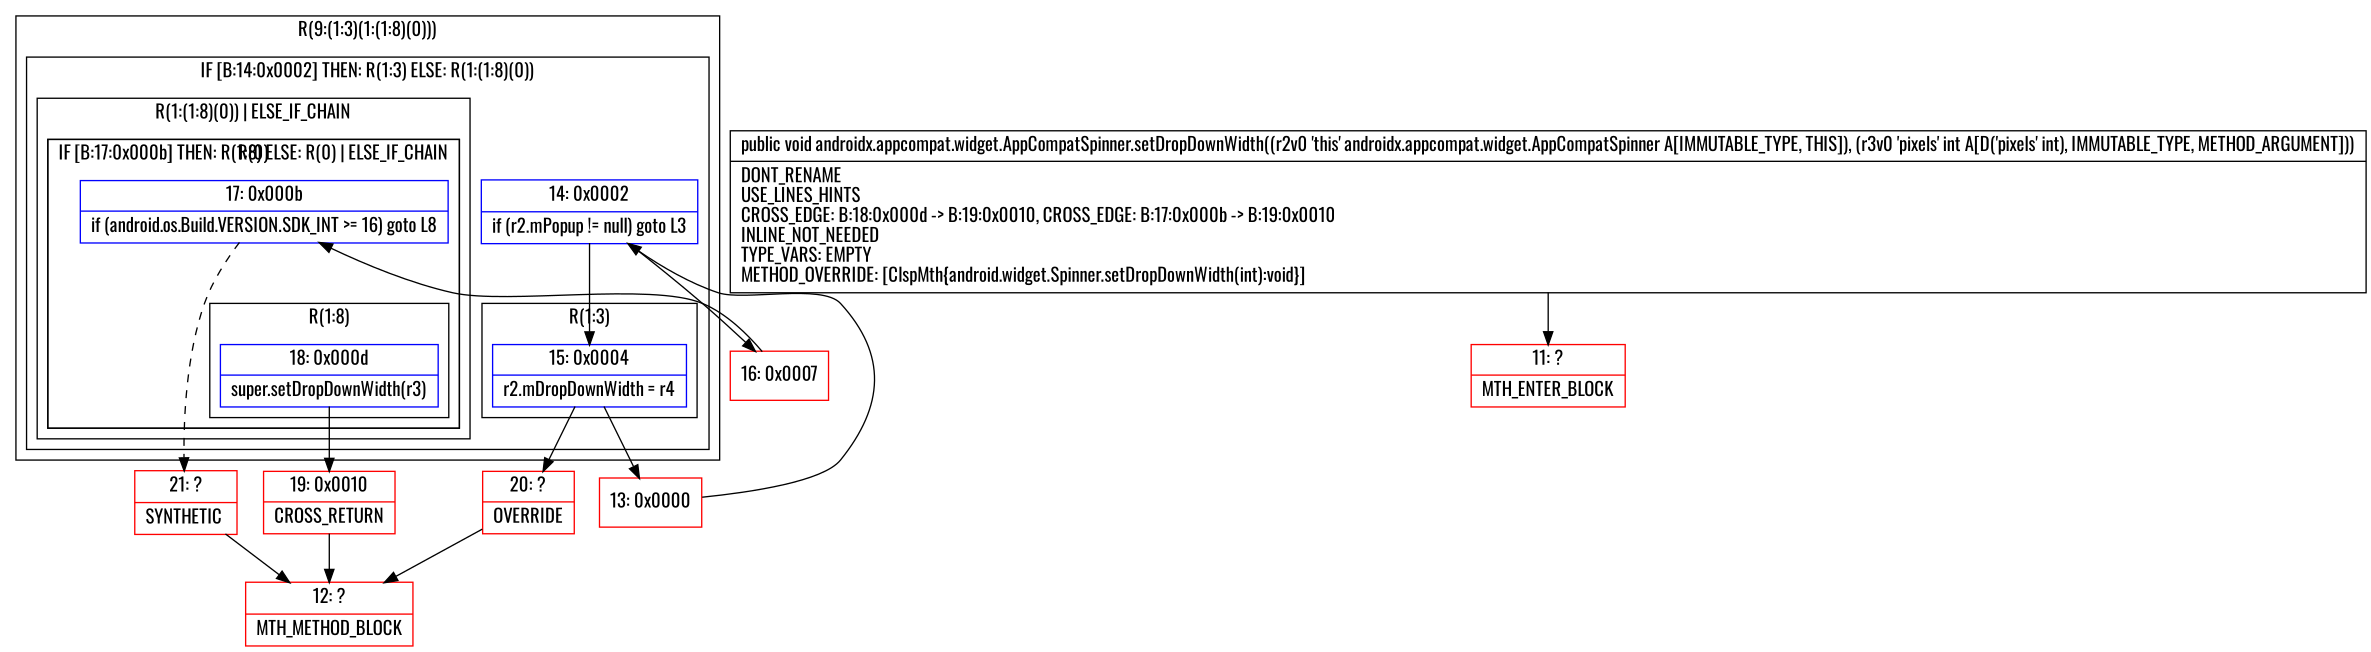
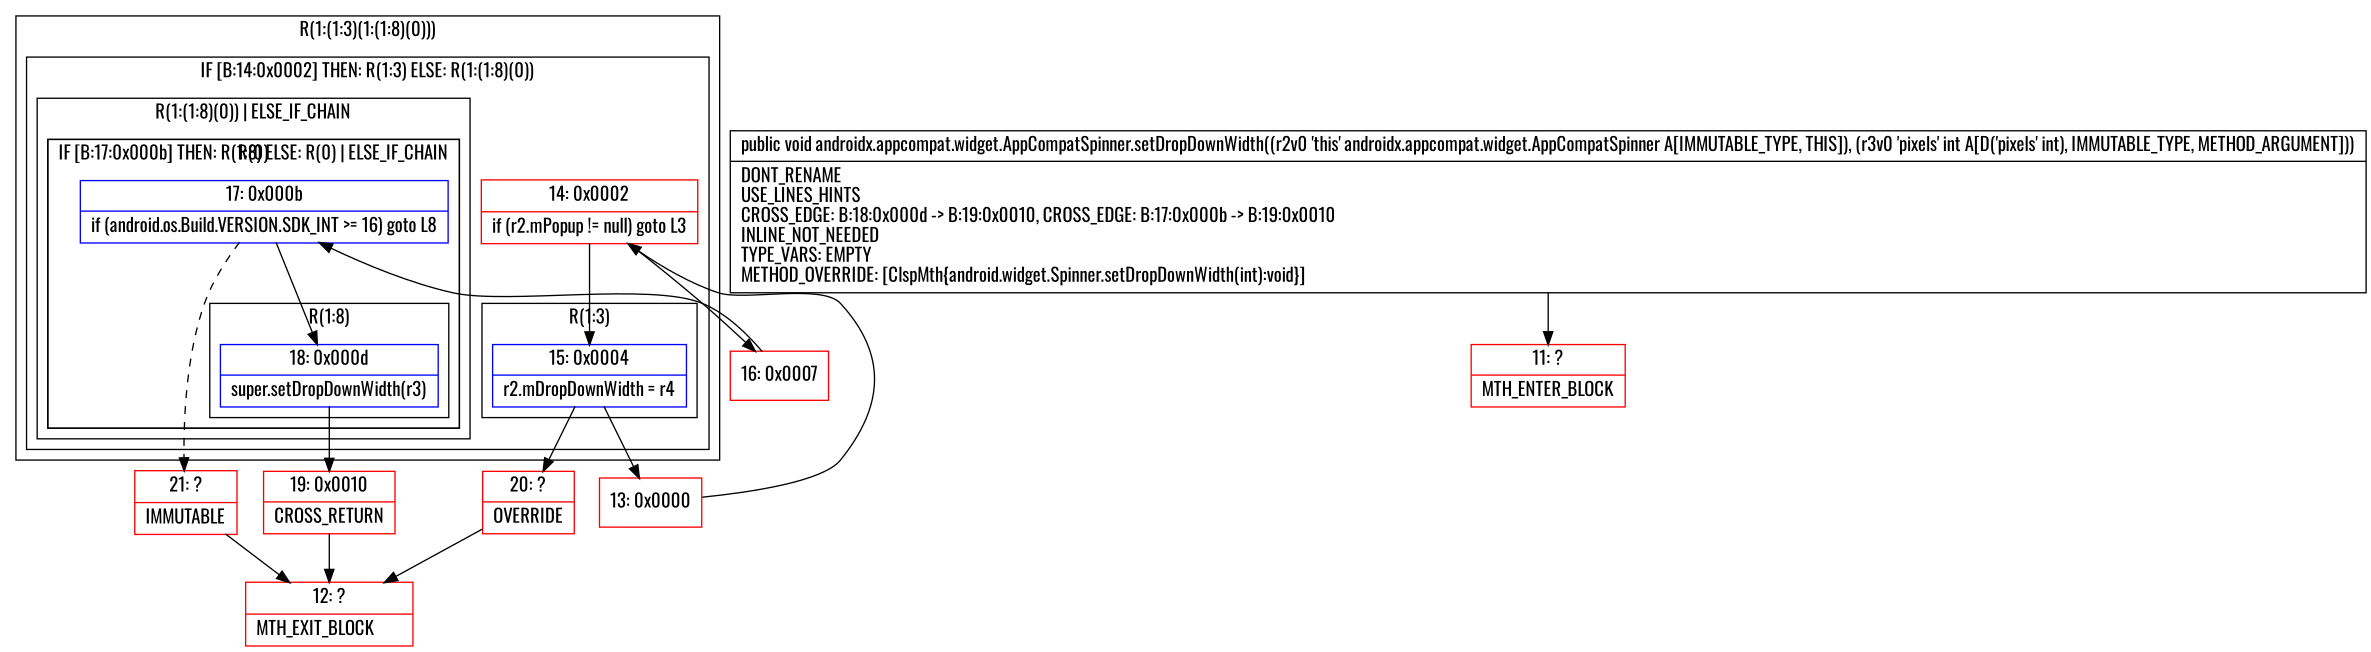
(368, 31) -> (368, 31)
(590, 212) -> (590, 212)
none -> (294, 287)
(184, 518) -> (186, 518)
(329, 629) -> (315, 629)
